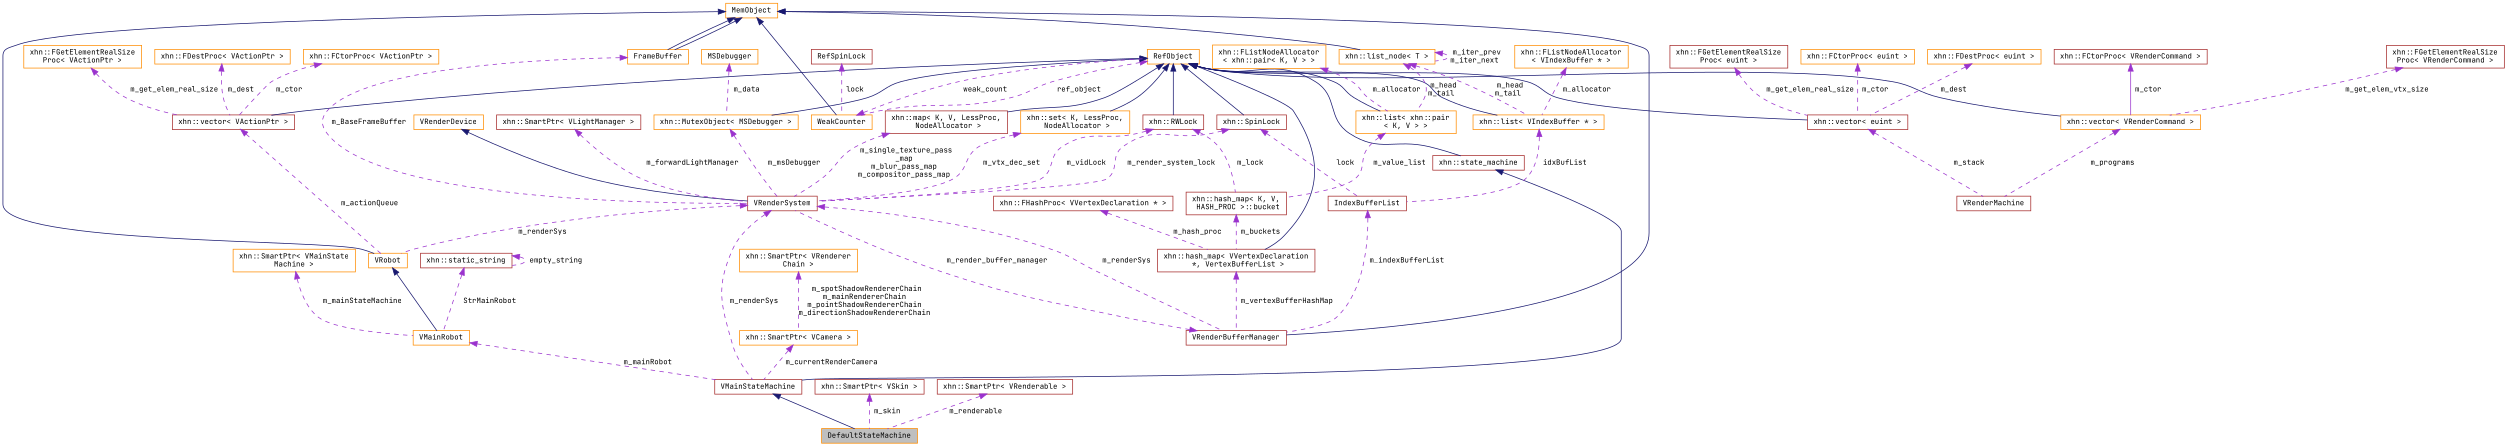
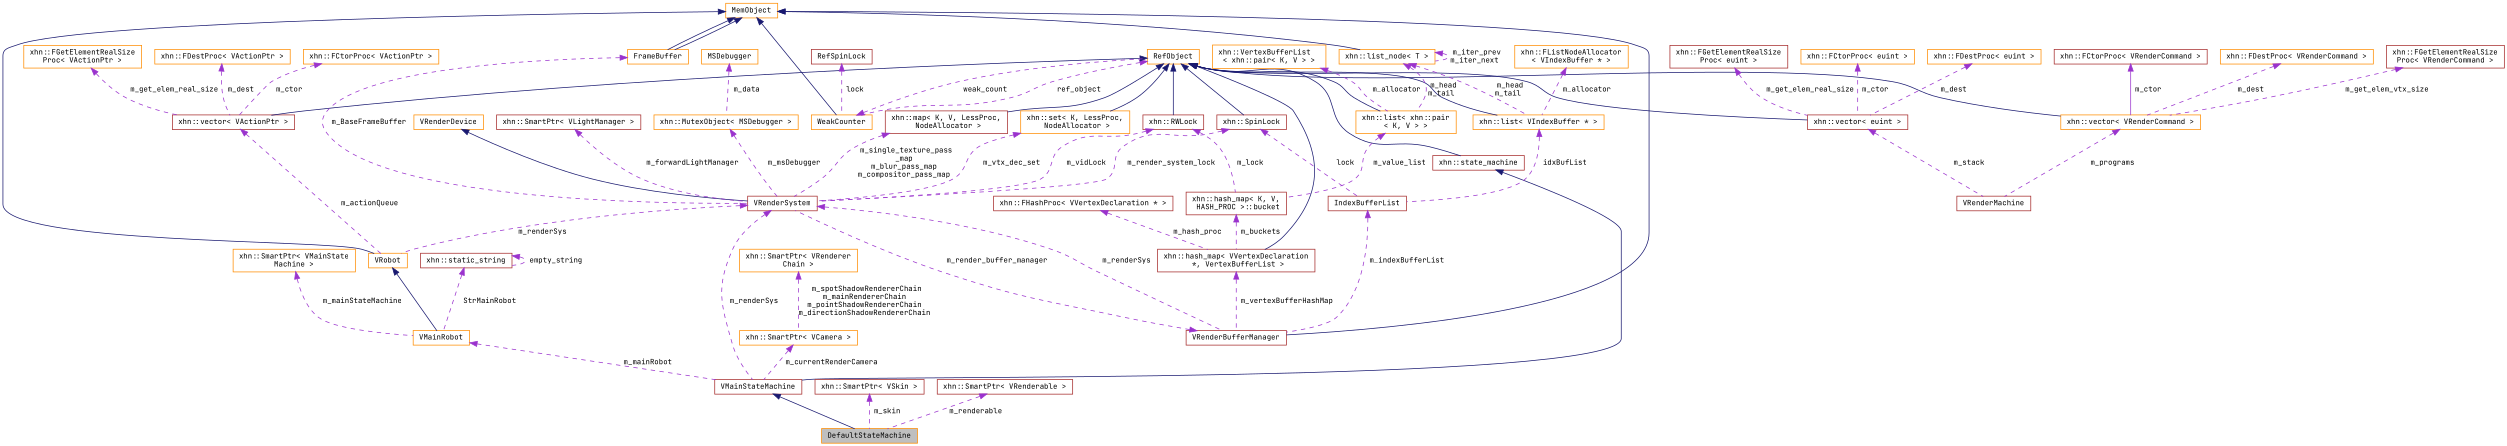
(1269, 57) -> (1269, 57)
none -> (2297, 57)
(953, 73) -> none
